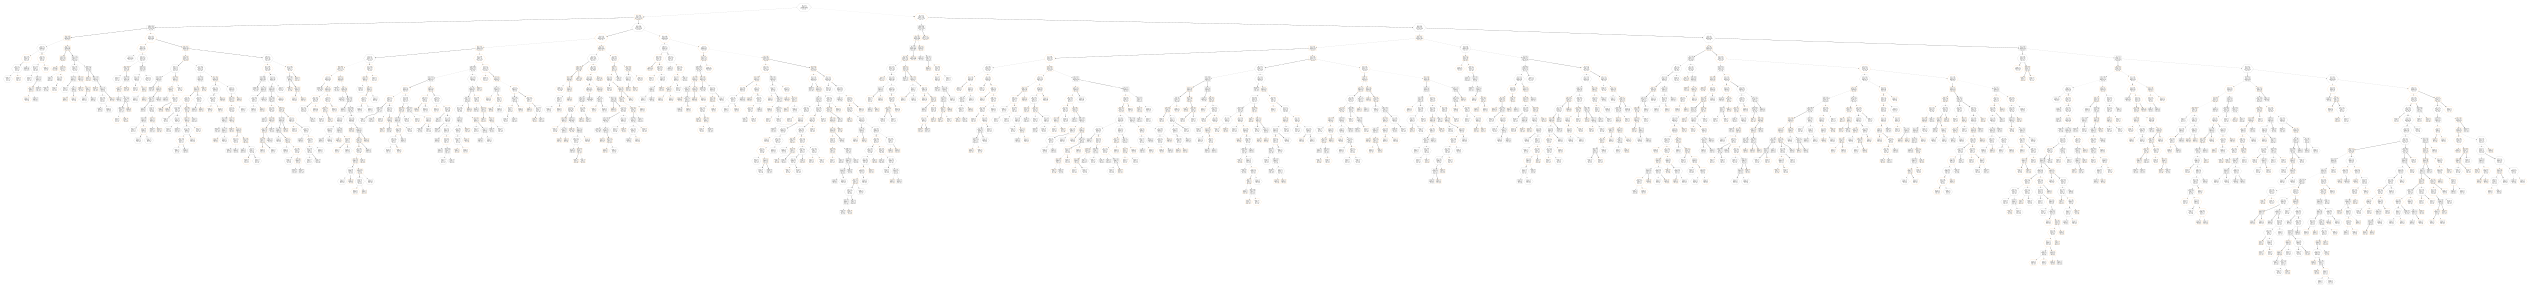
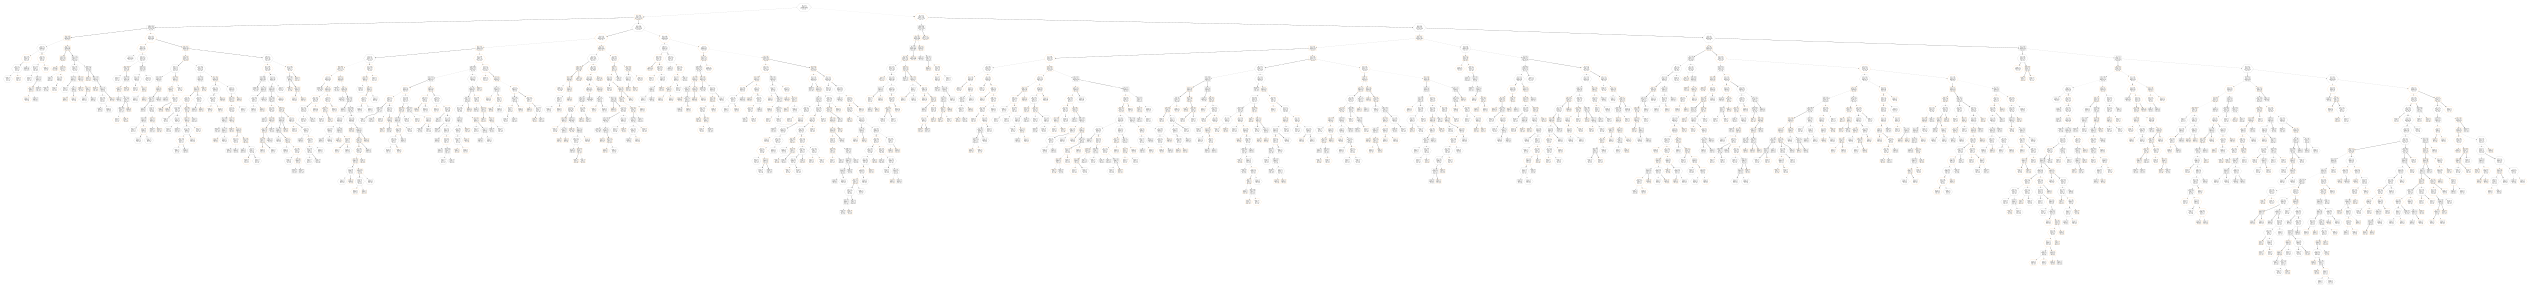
(151, 89) -> none
none -> (303, 120)
